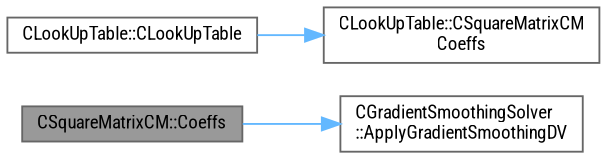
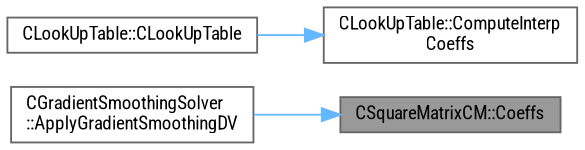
(462, 35) -> (450, 35)
(282, 124) -> (288, 115)
